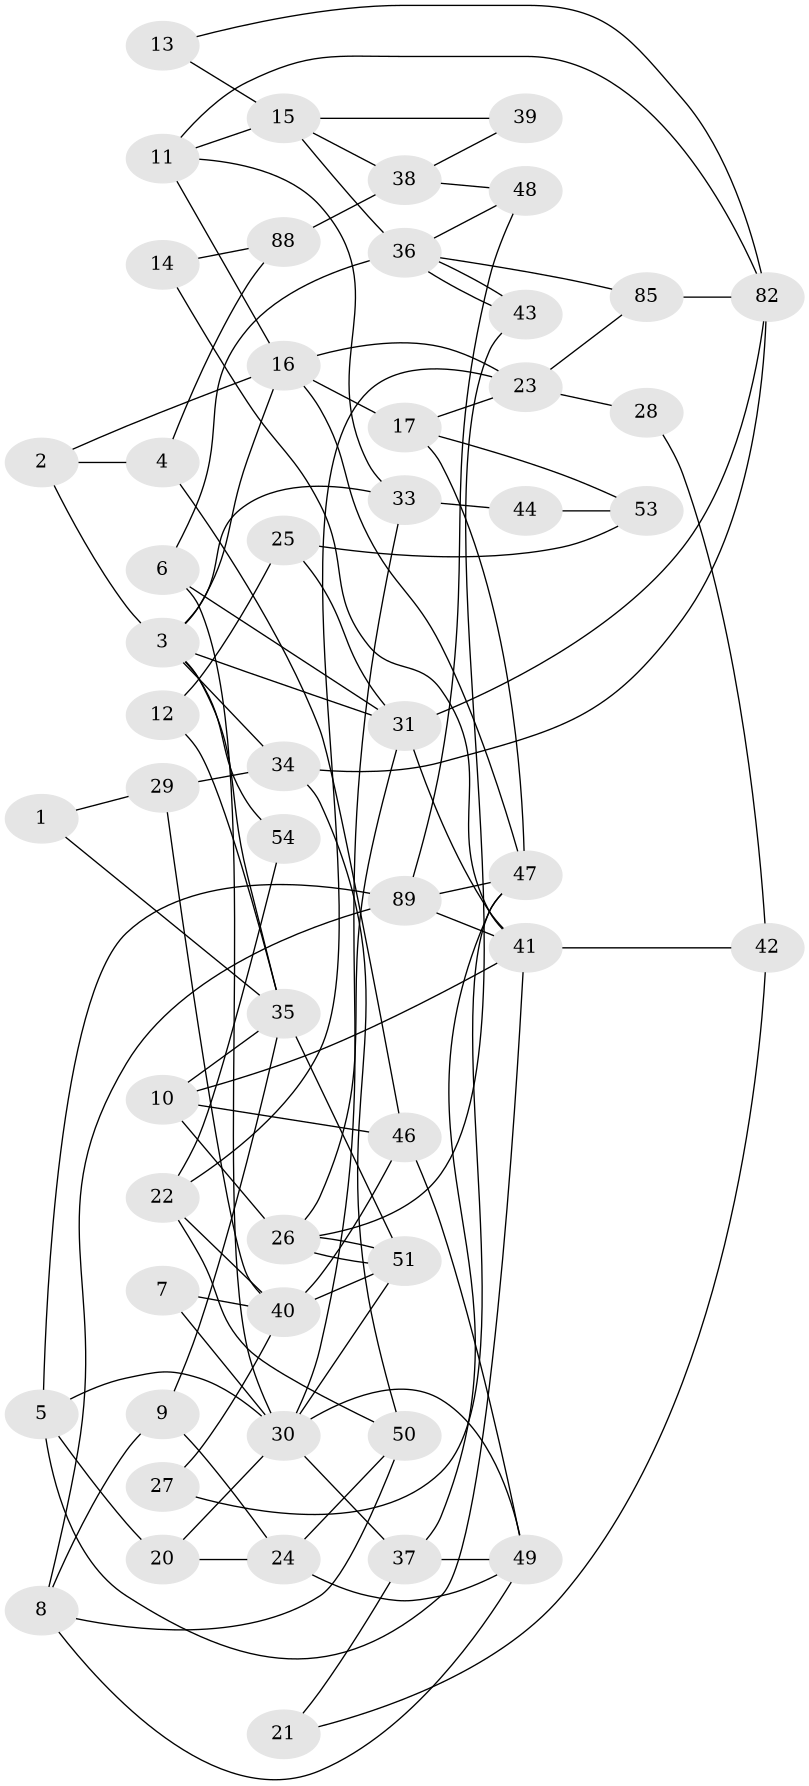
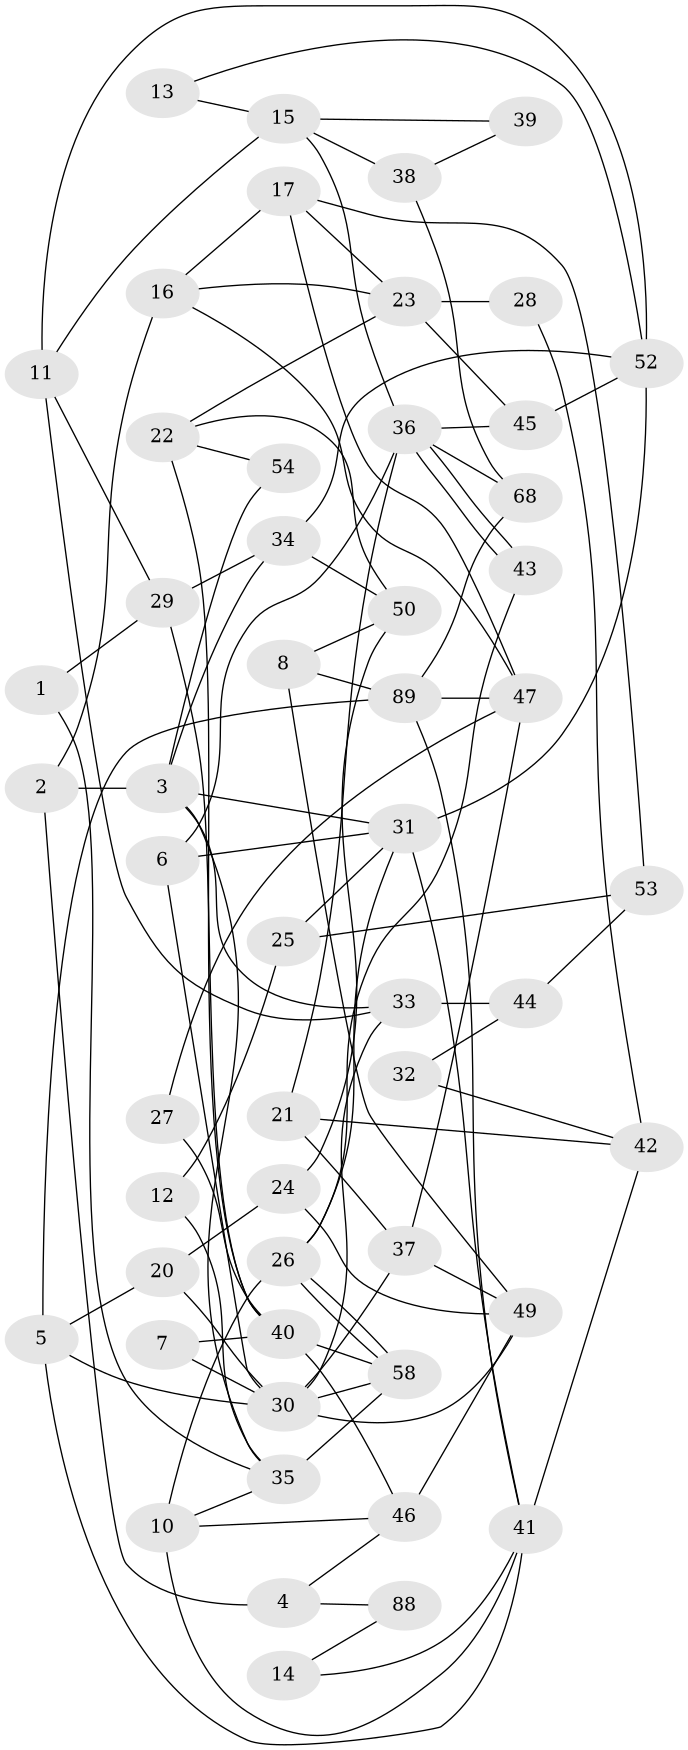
(526, 191) -> (526, 498)
(344, 211) -> none
(223, 262) -> (102, 489)
(647, 297) -> (526, 425)
(768, 297) -> (647, 364)
(235, 503) -> none
none -> (352, 692)
none -> (405, 1076)
(405, 1261) -> (405, 1375)
(163, 1414) -> none
